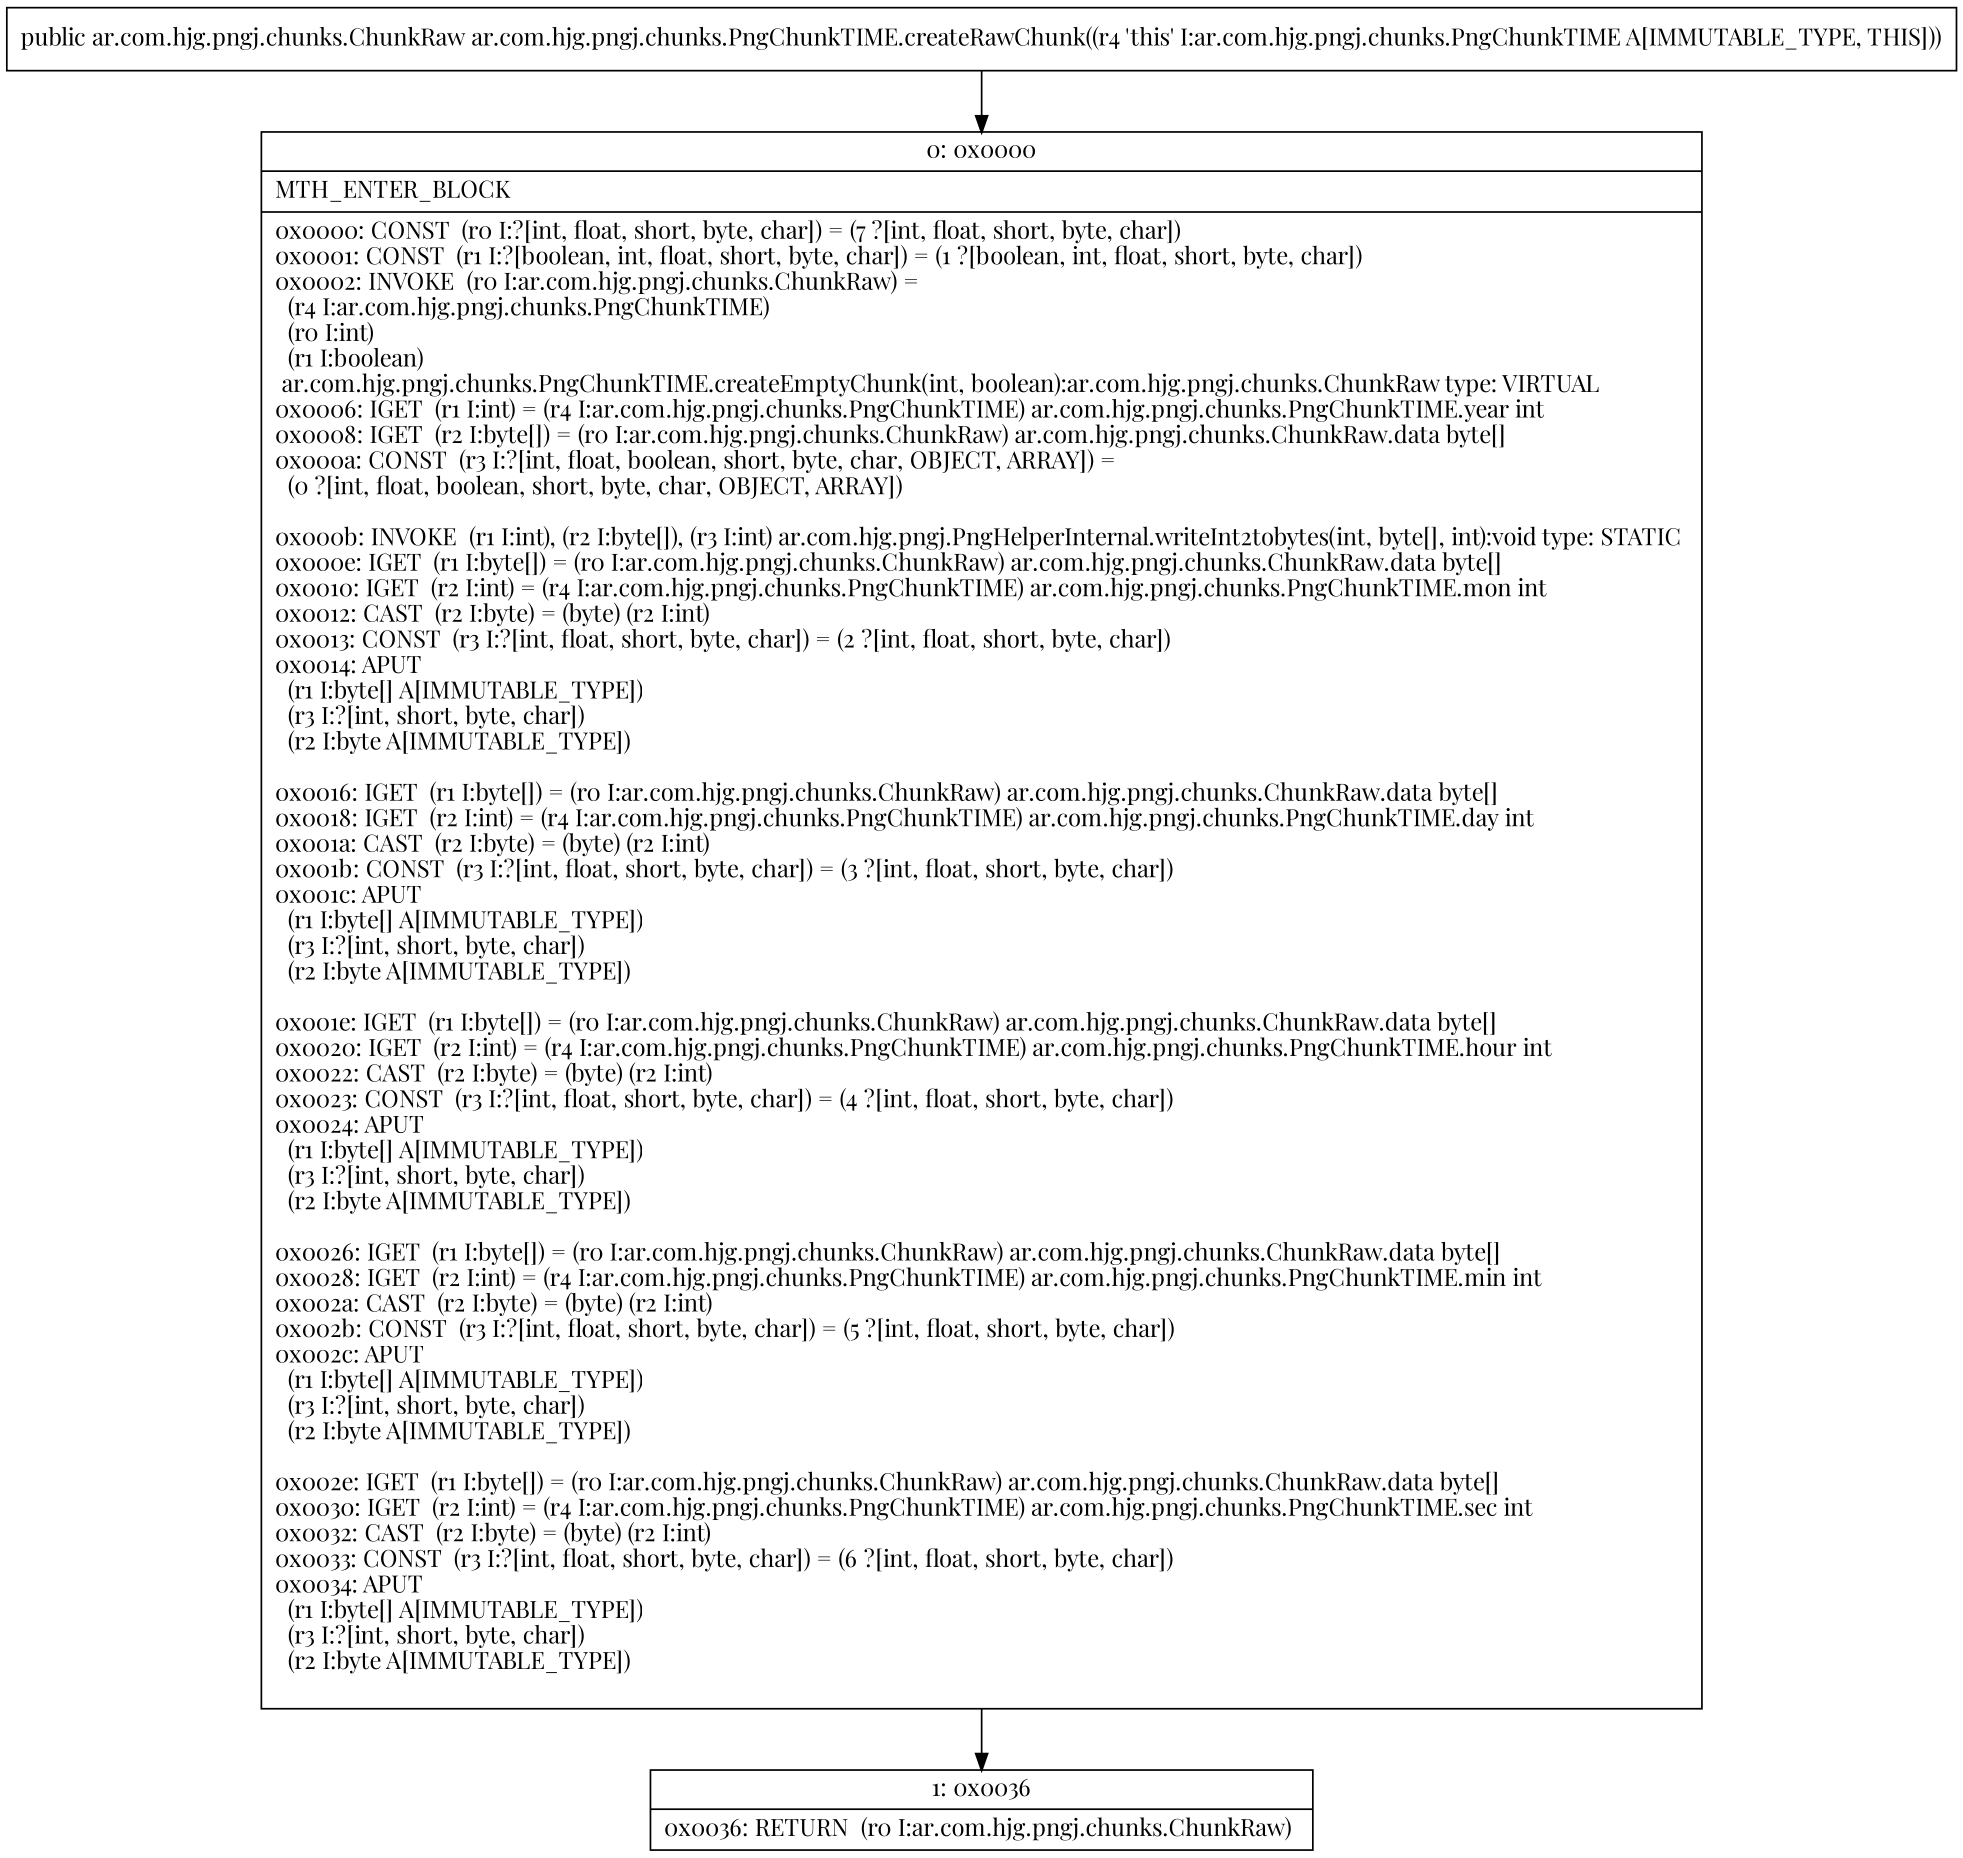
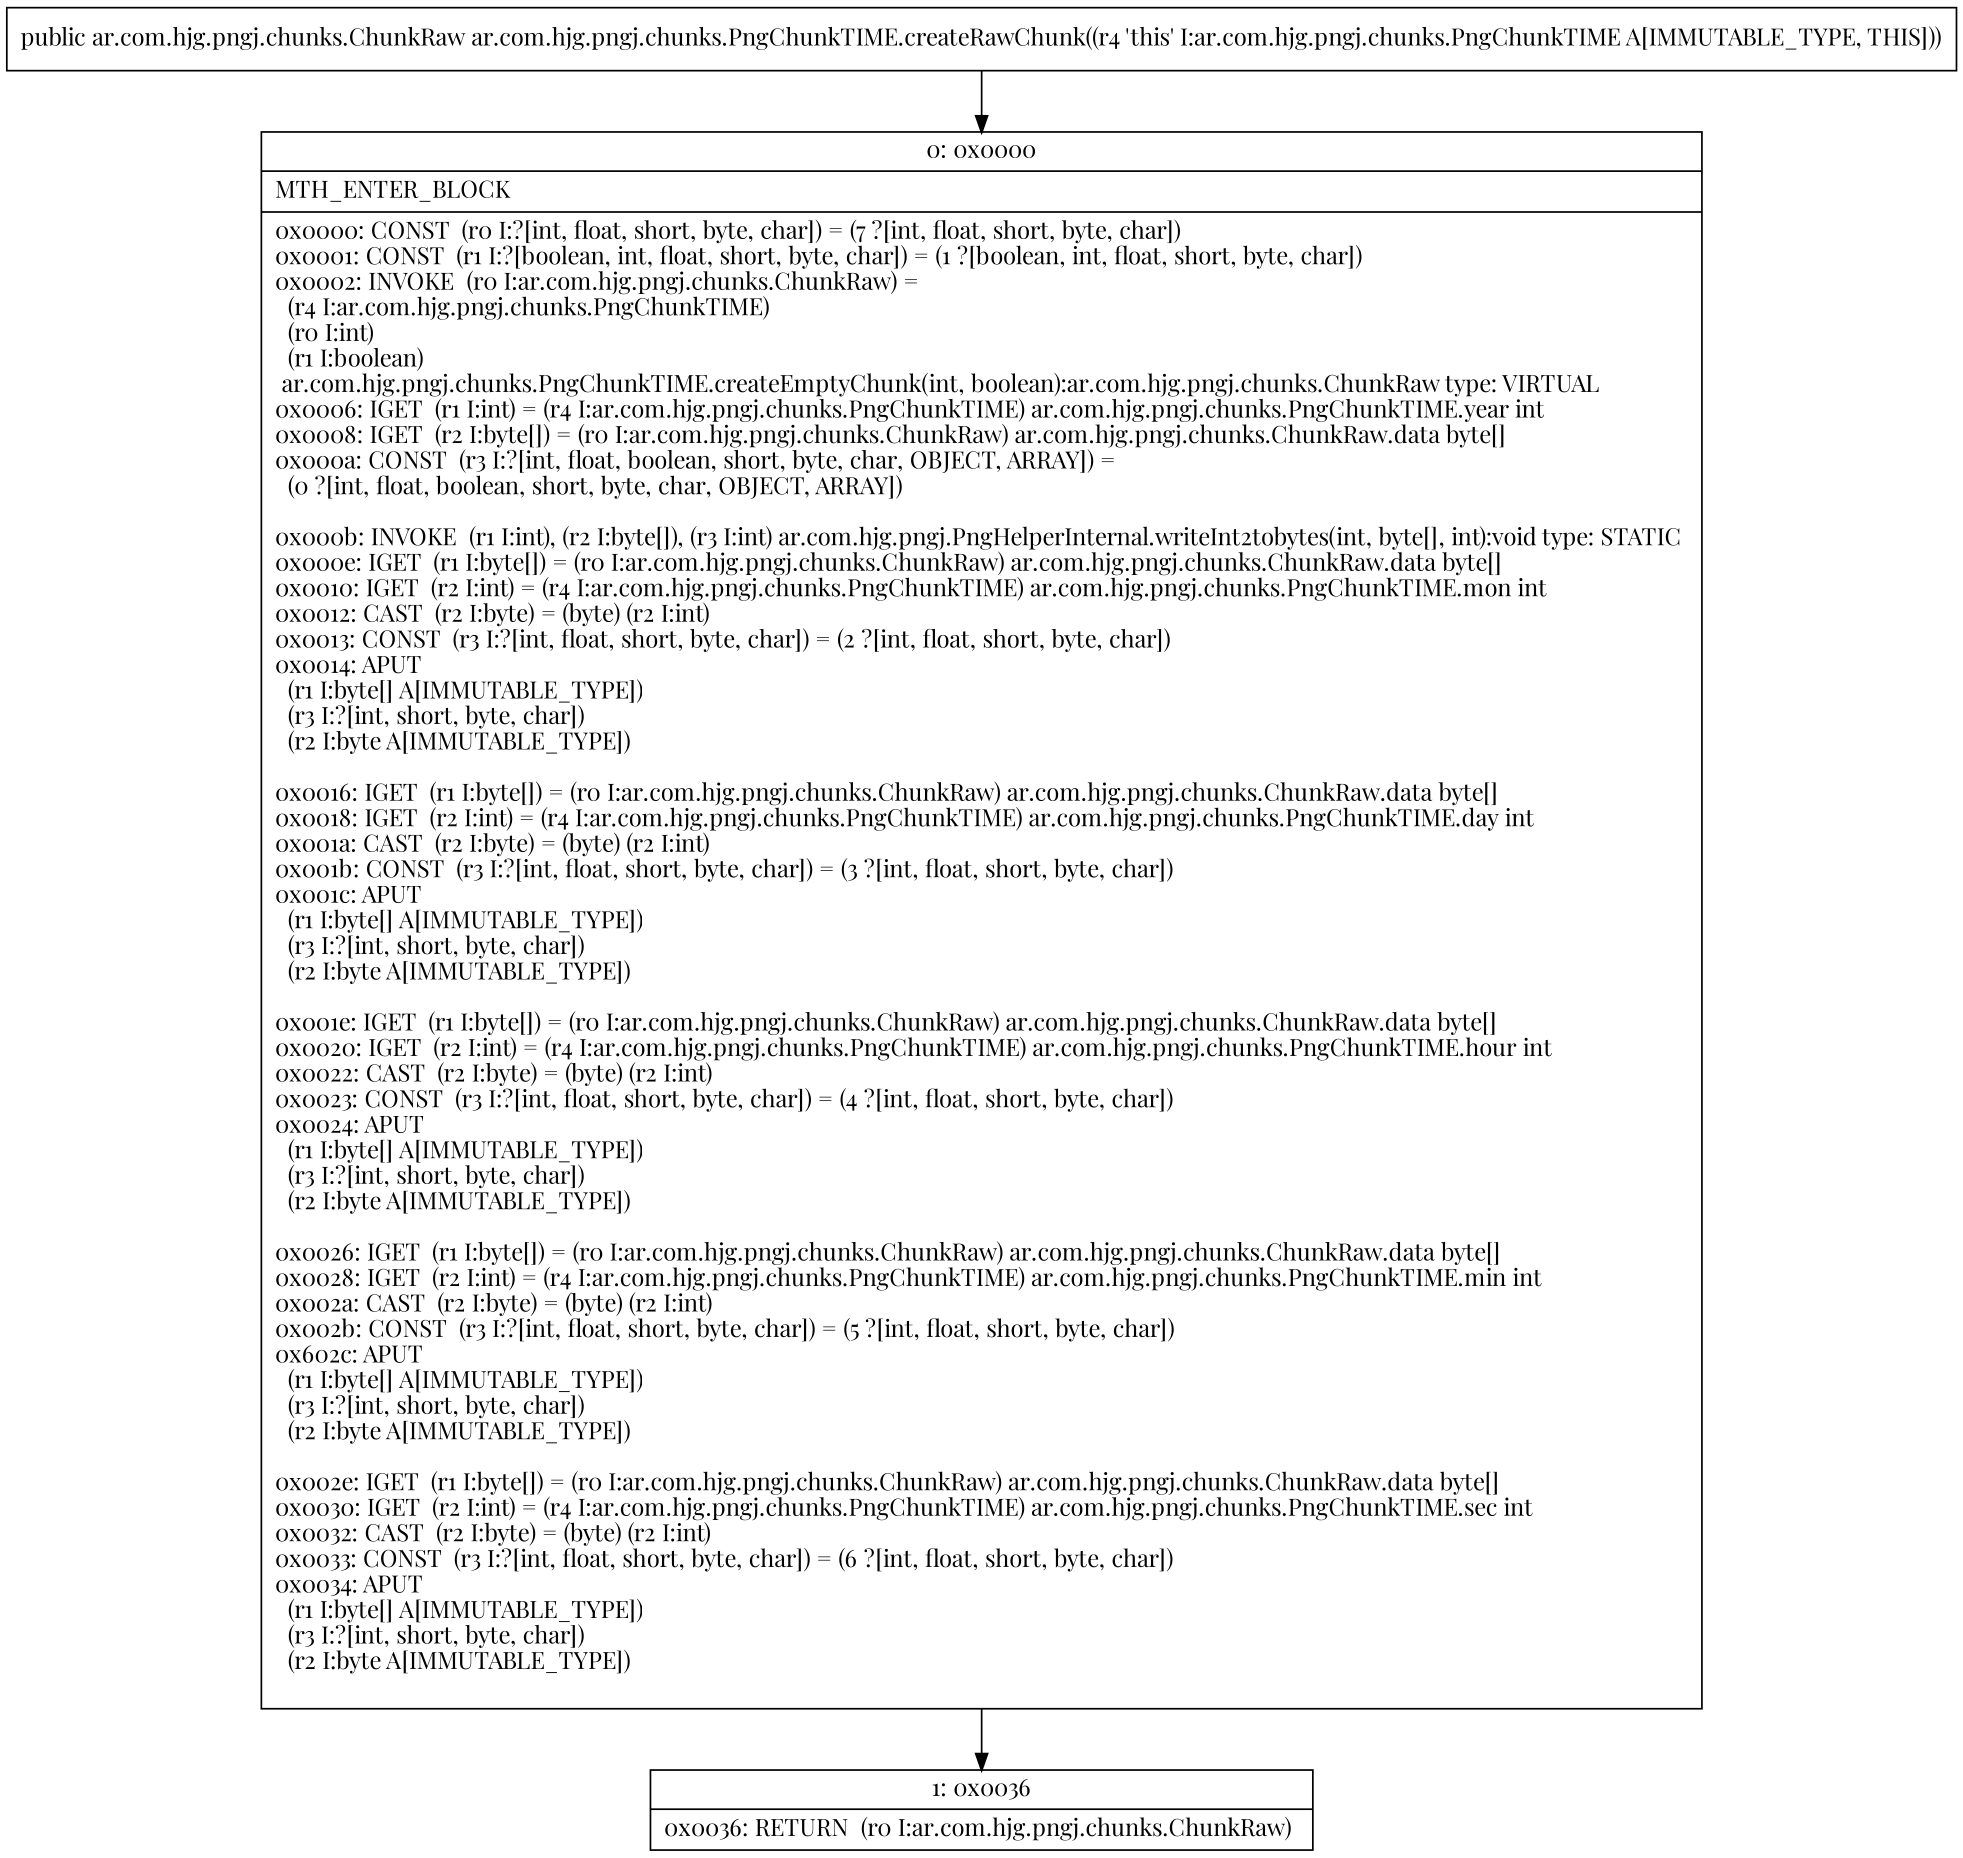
(356, 1355) -> (355, 1355)
